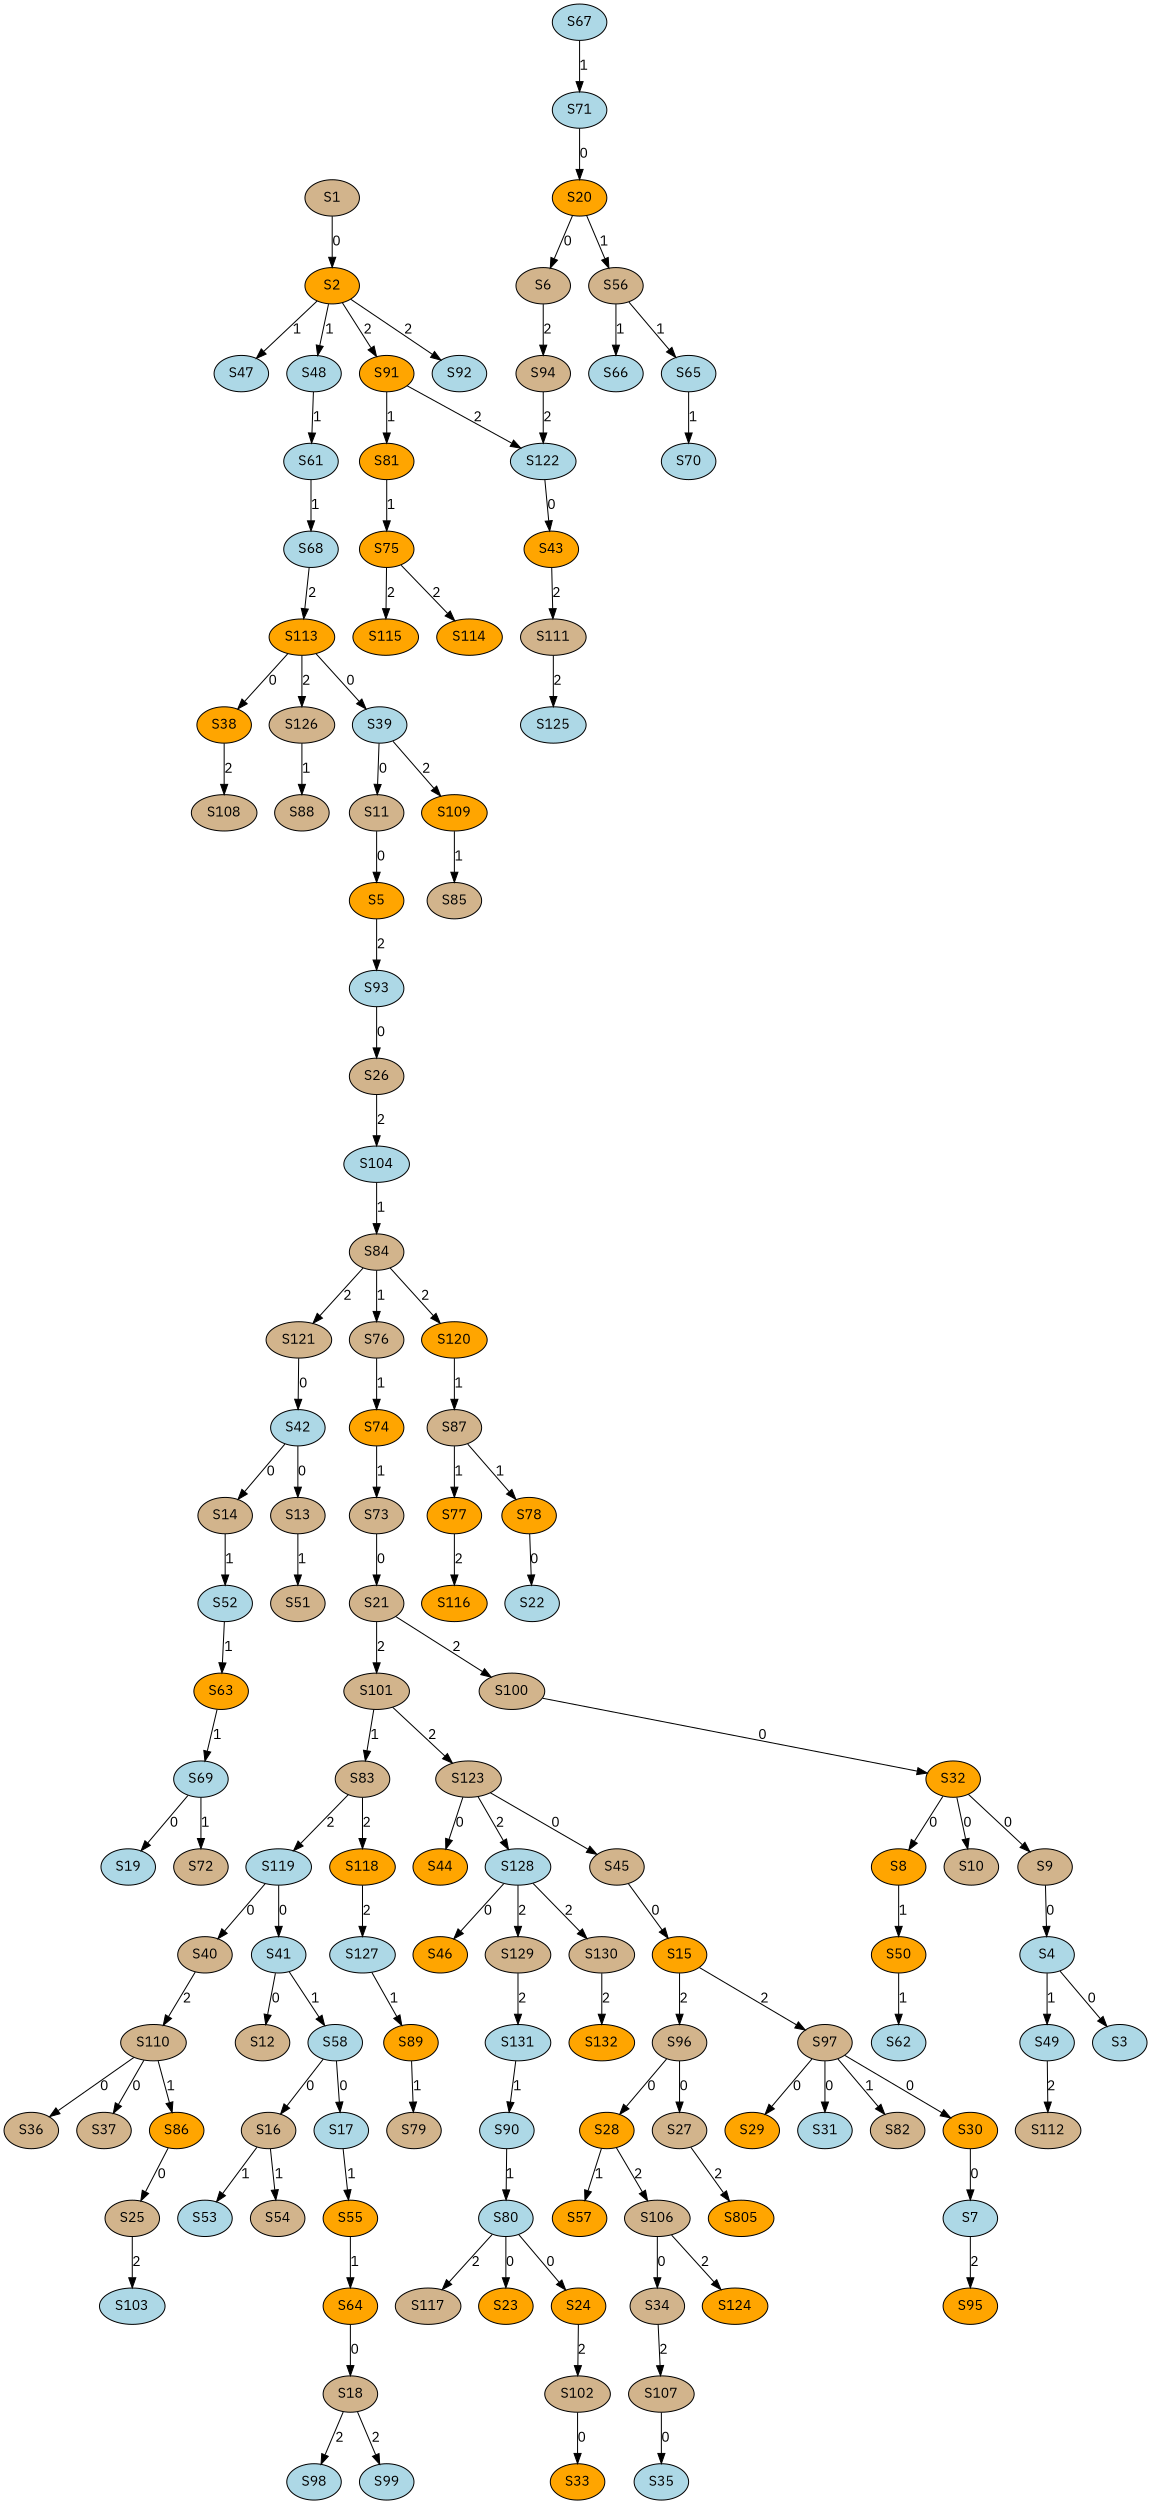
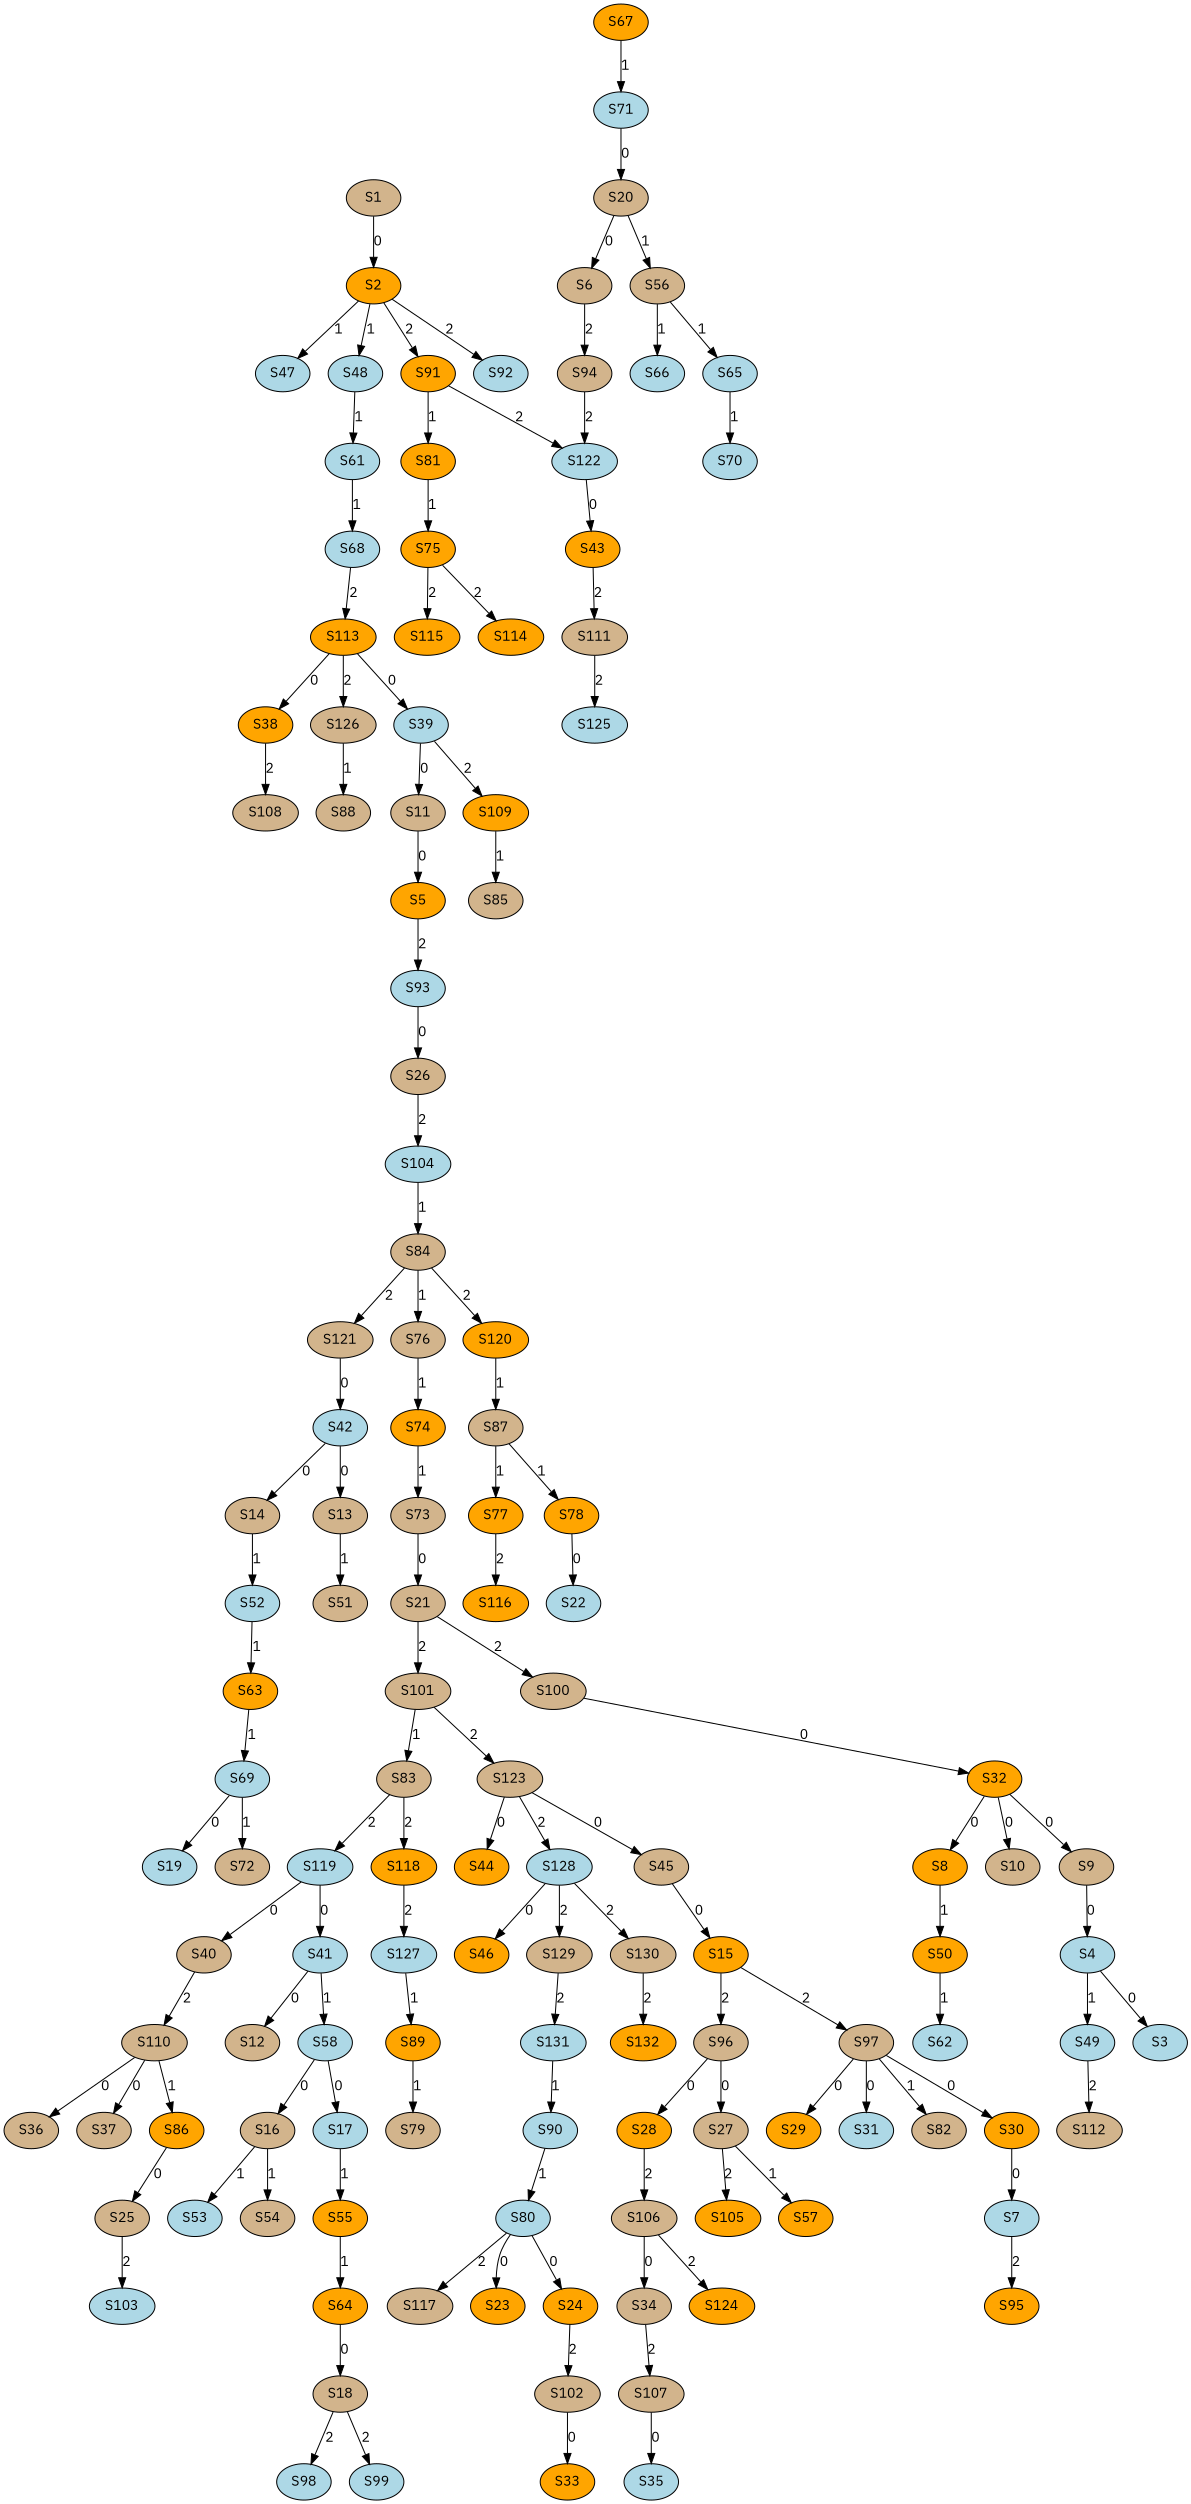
(580, 22) -> (621, 22)
(580, 198) -> (621, 198)
(595, 2170) -> (760, 2171)
(741, 2218) -> (728, 2218)
